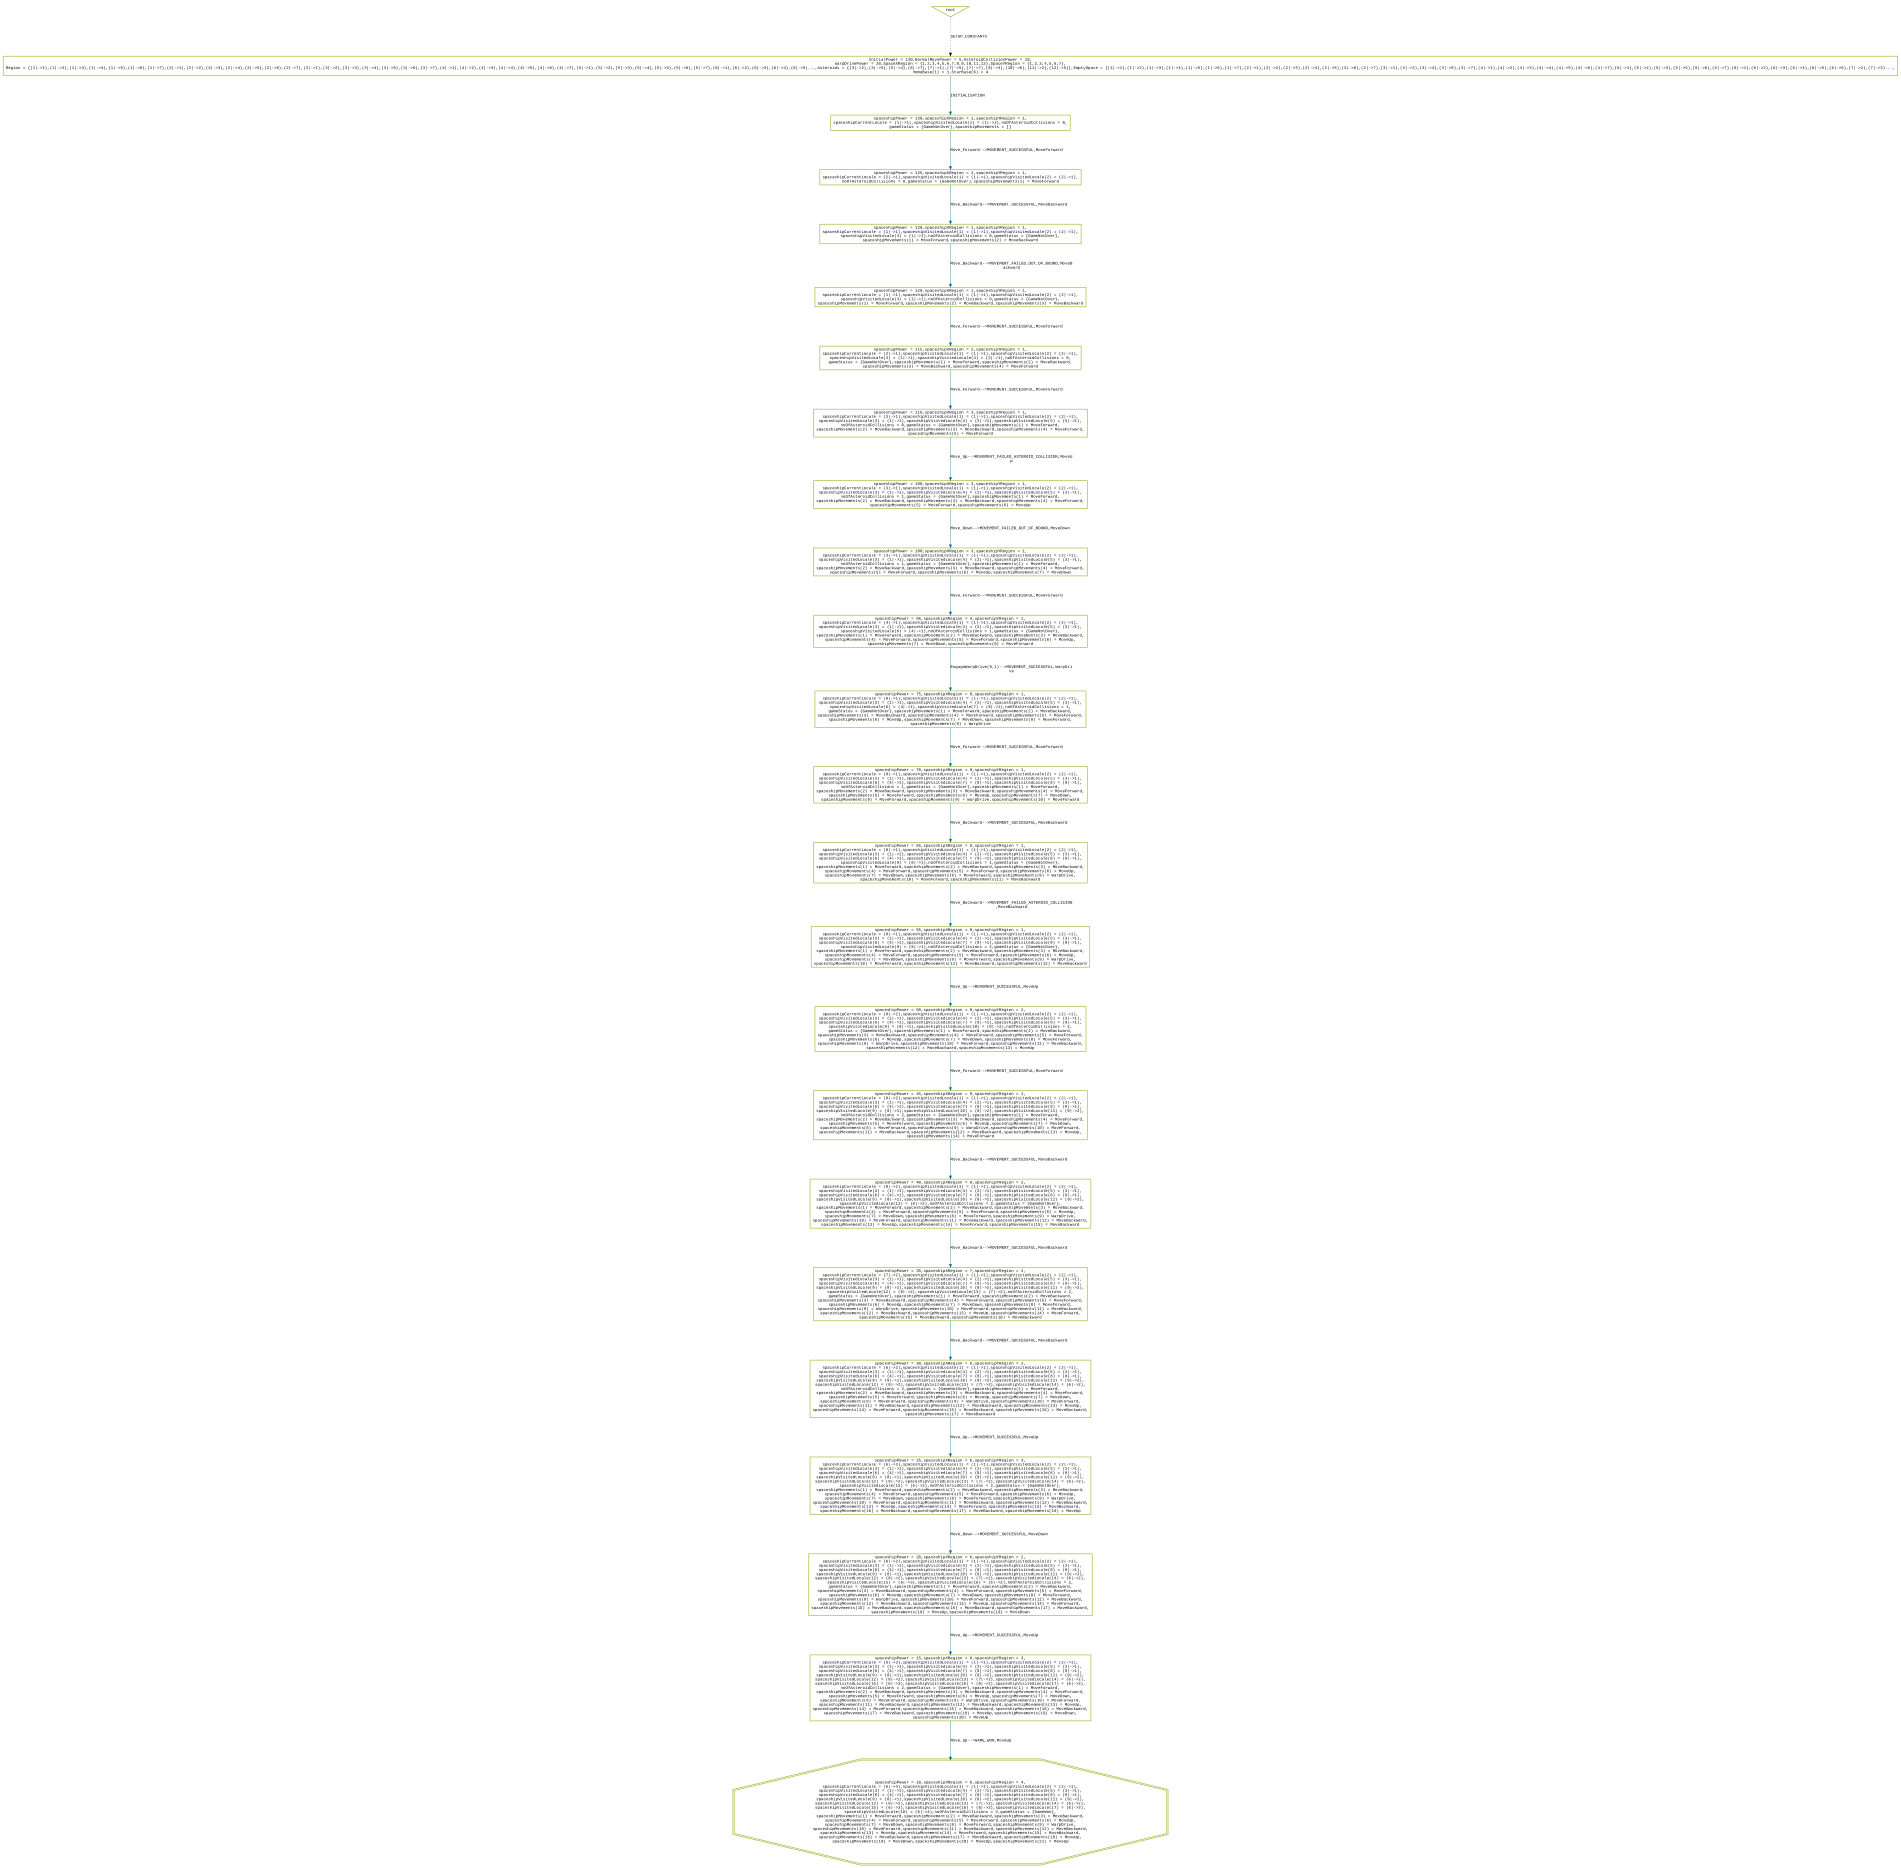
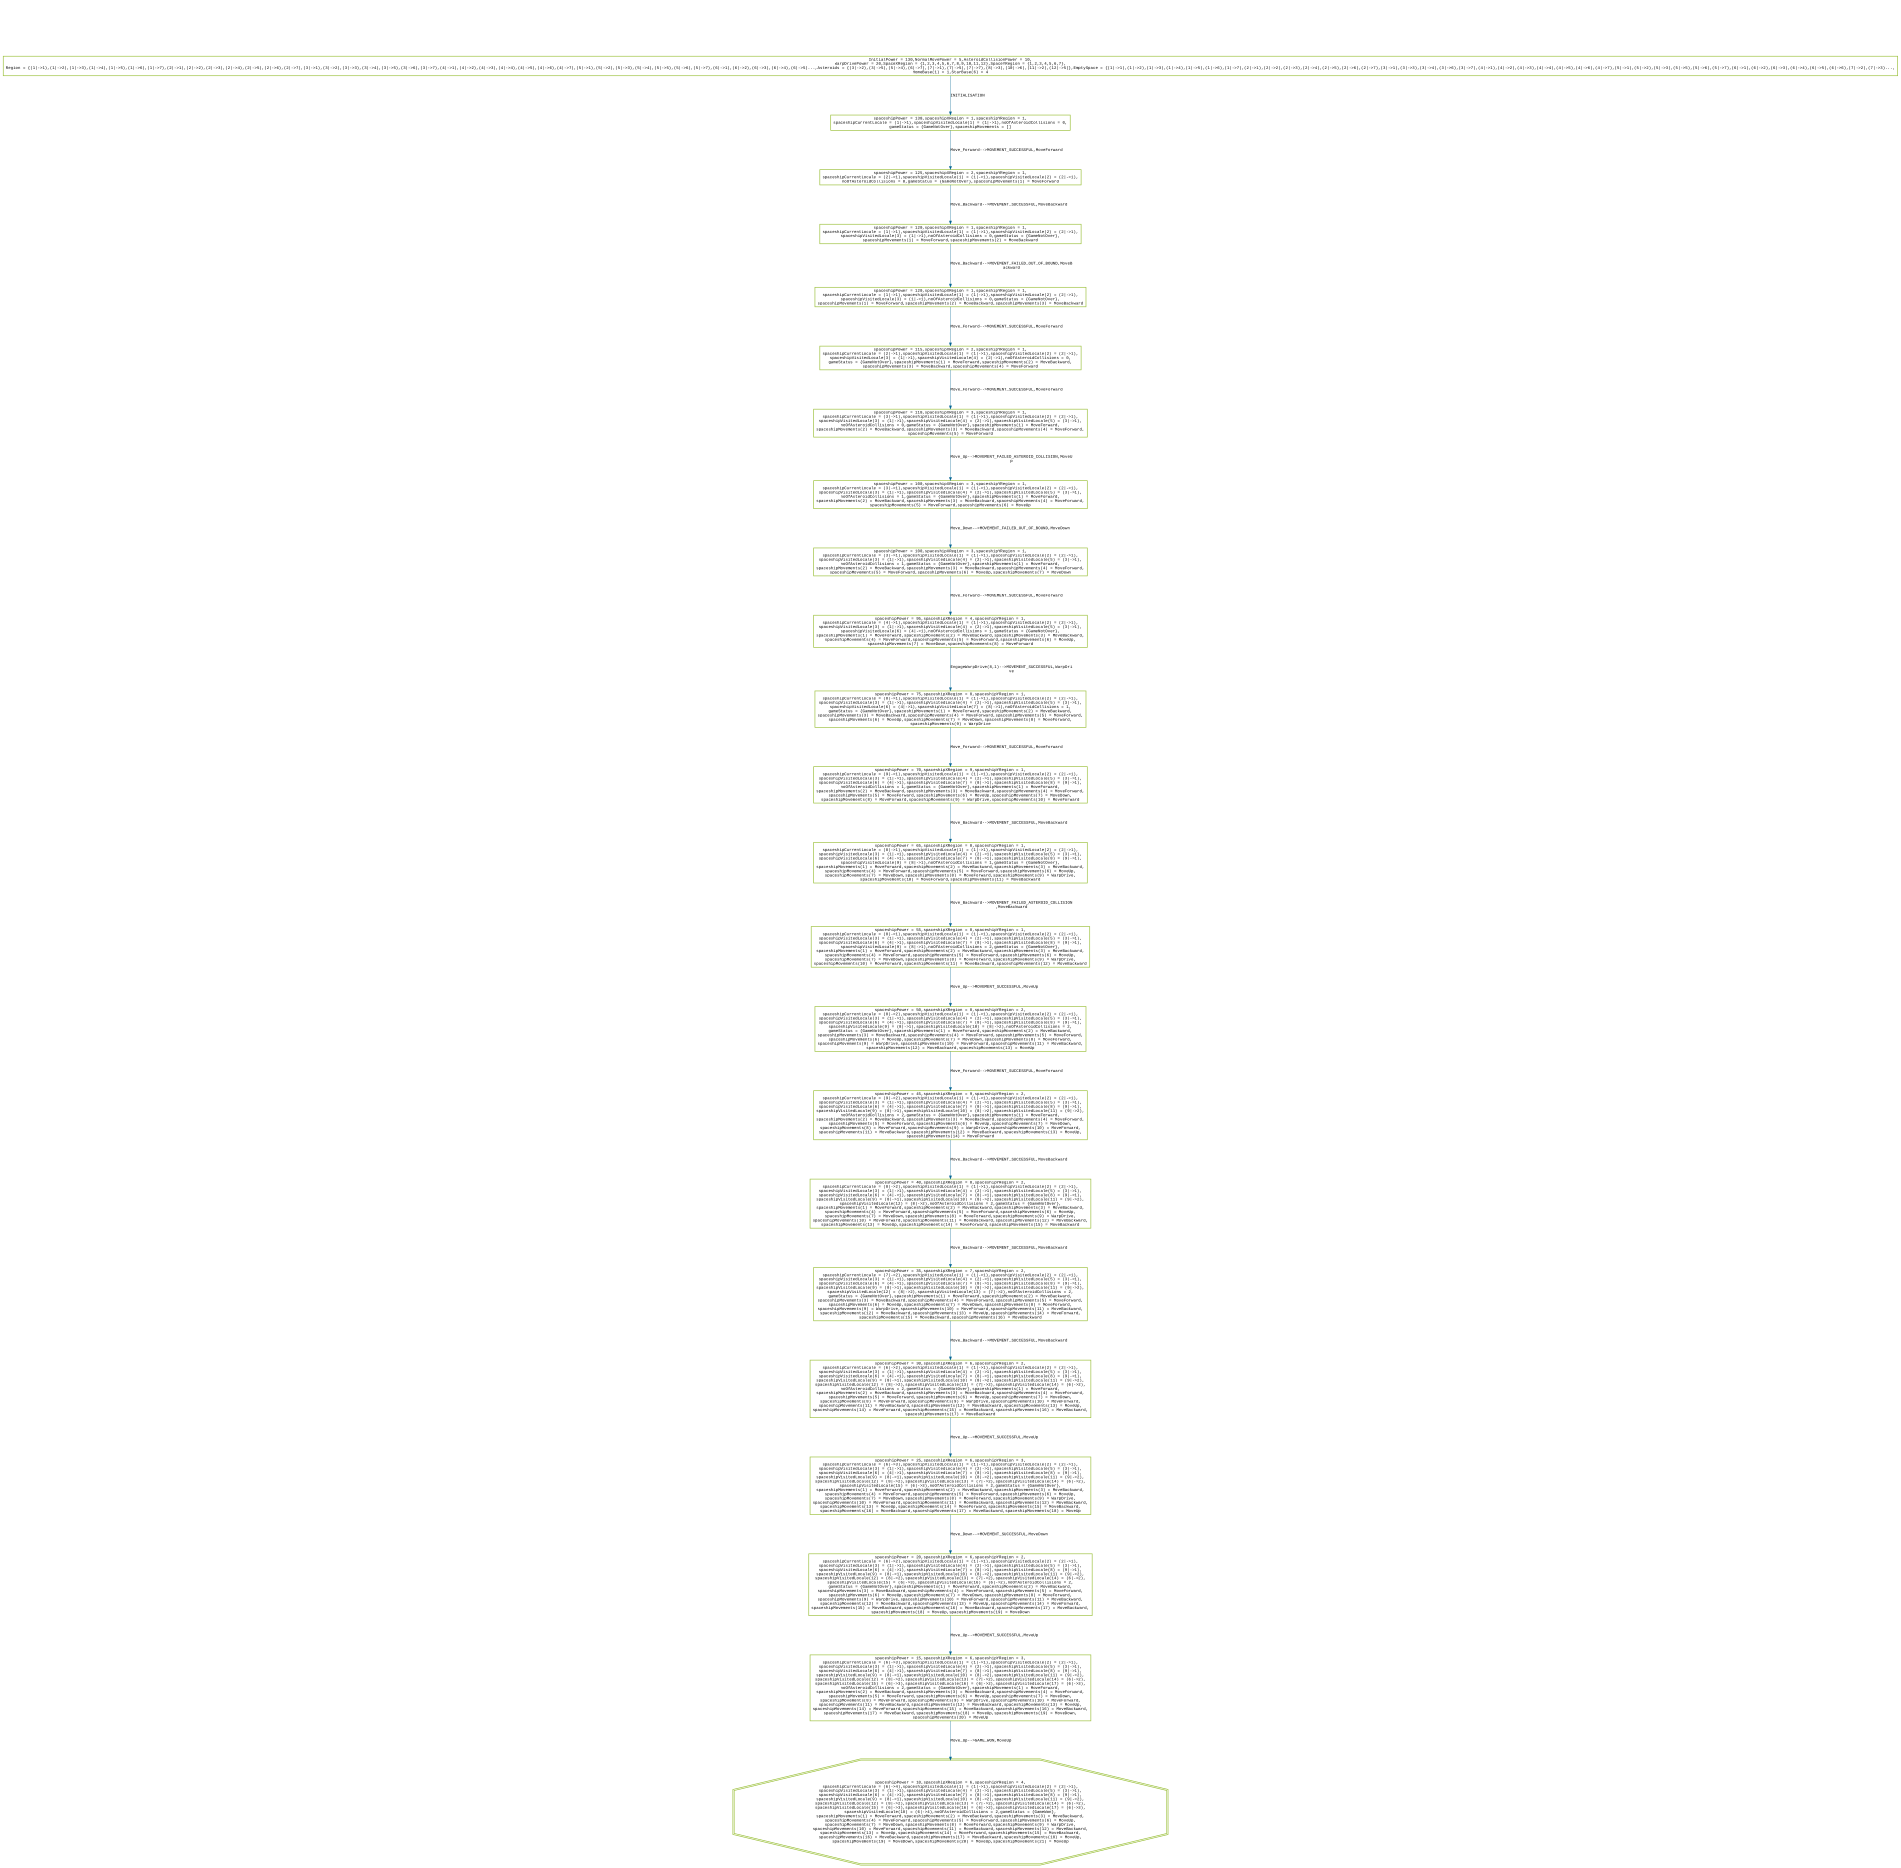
(950, 10) -> none
